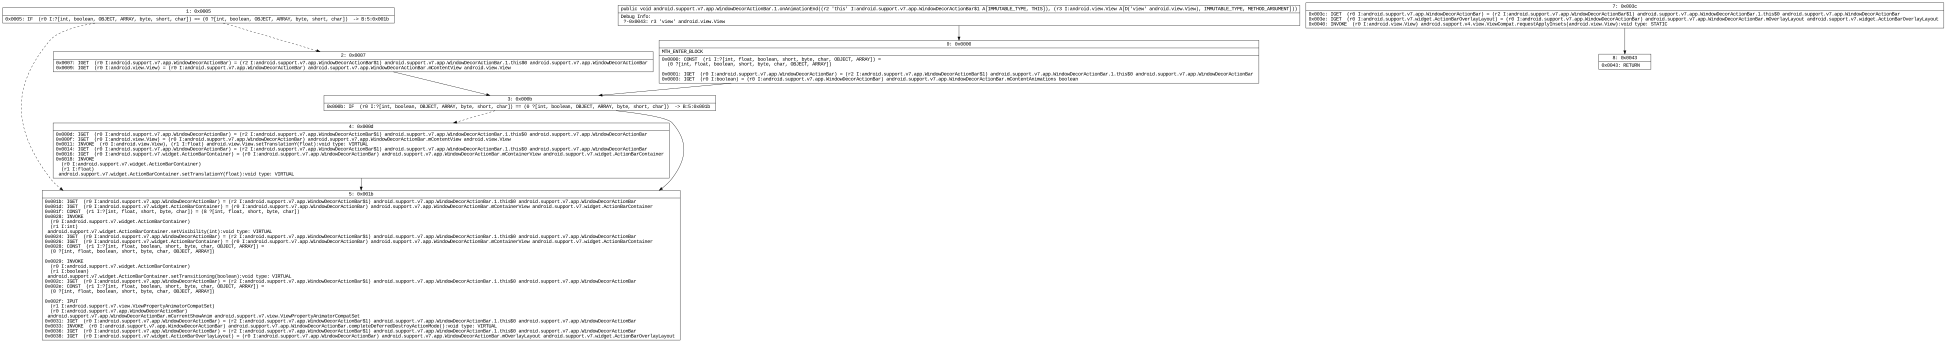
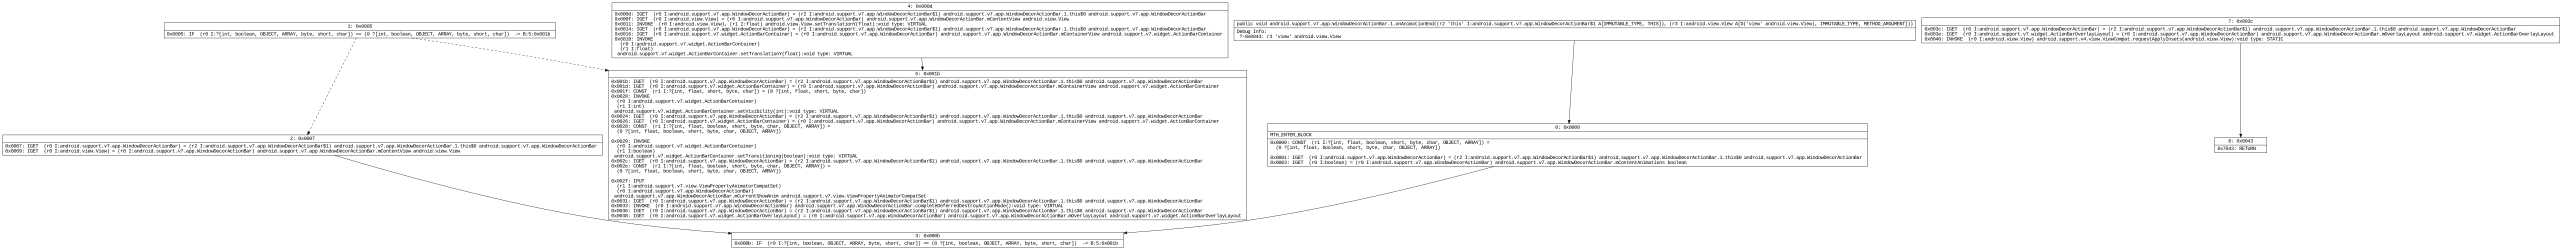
(1625, 65) -> (2241, 149)
(476, 116) -> none
(678, 130) -> none
